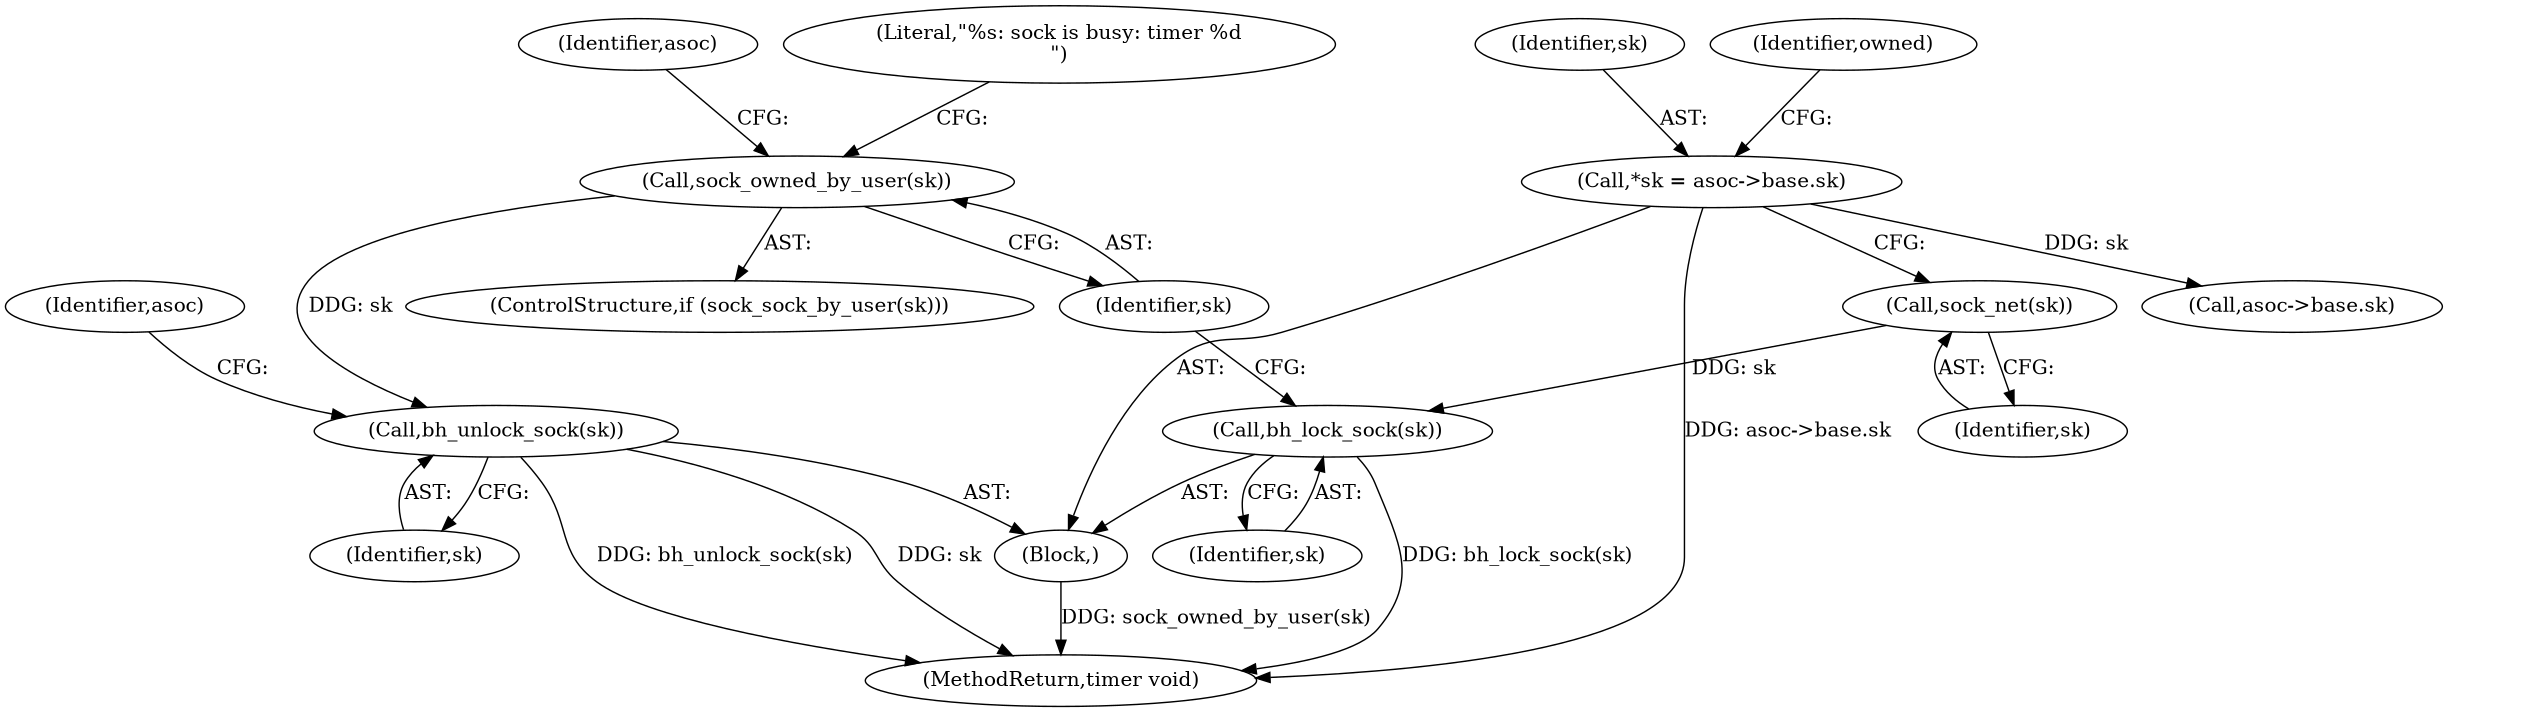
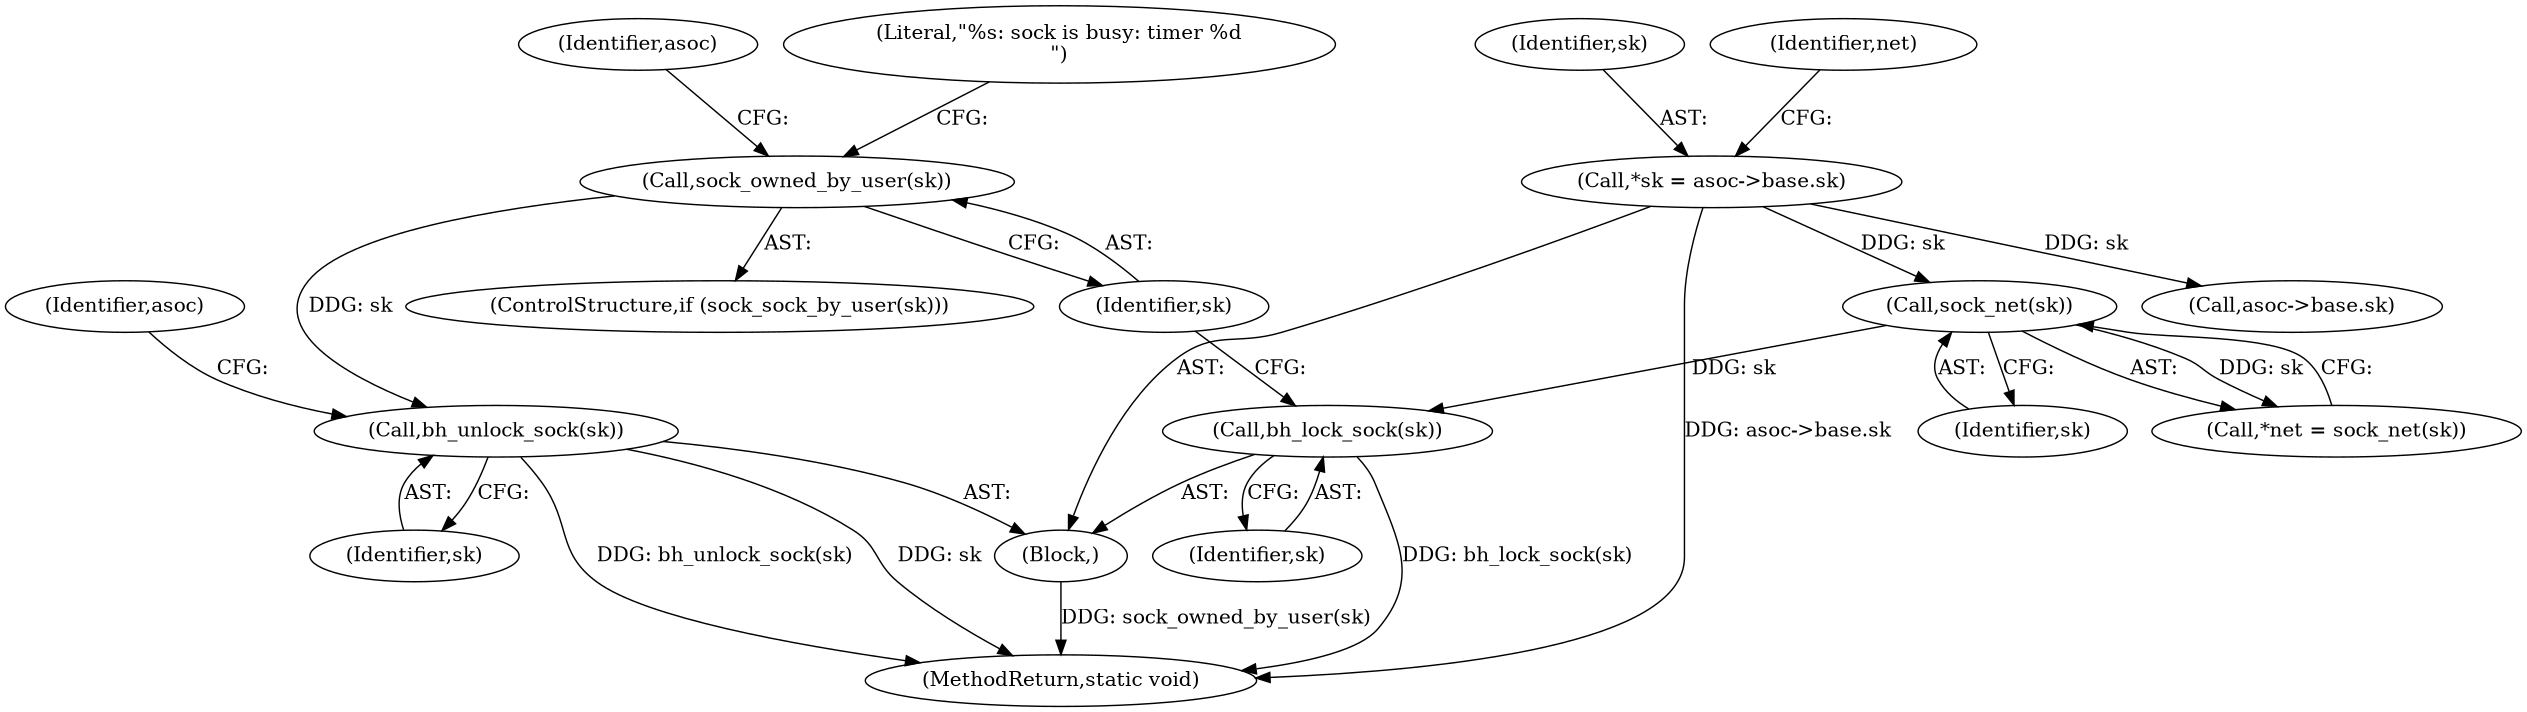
(1844, 44) -> (1844, 44)
(1903, 244) -> (1903, 244)
none -> (2337, 431)
(1061, 681) -> (1061, 681)
